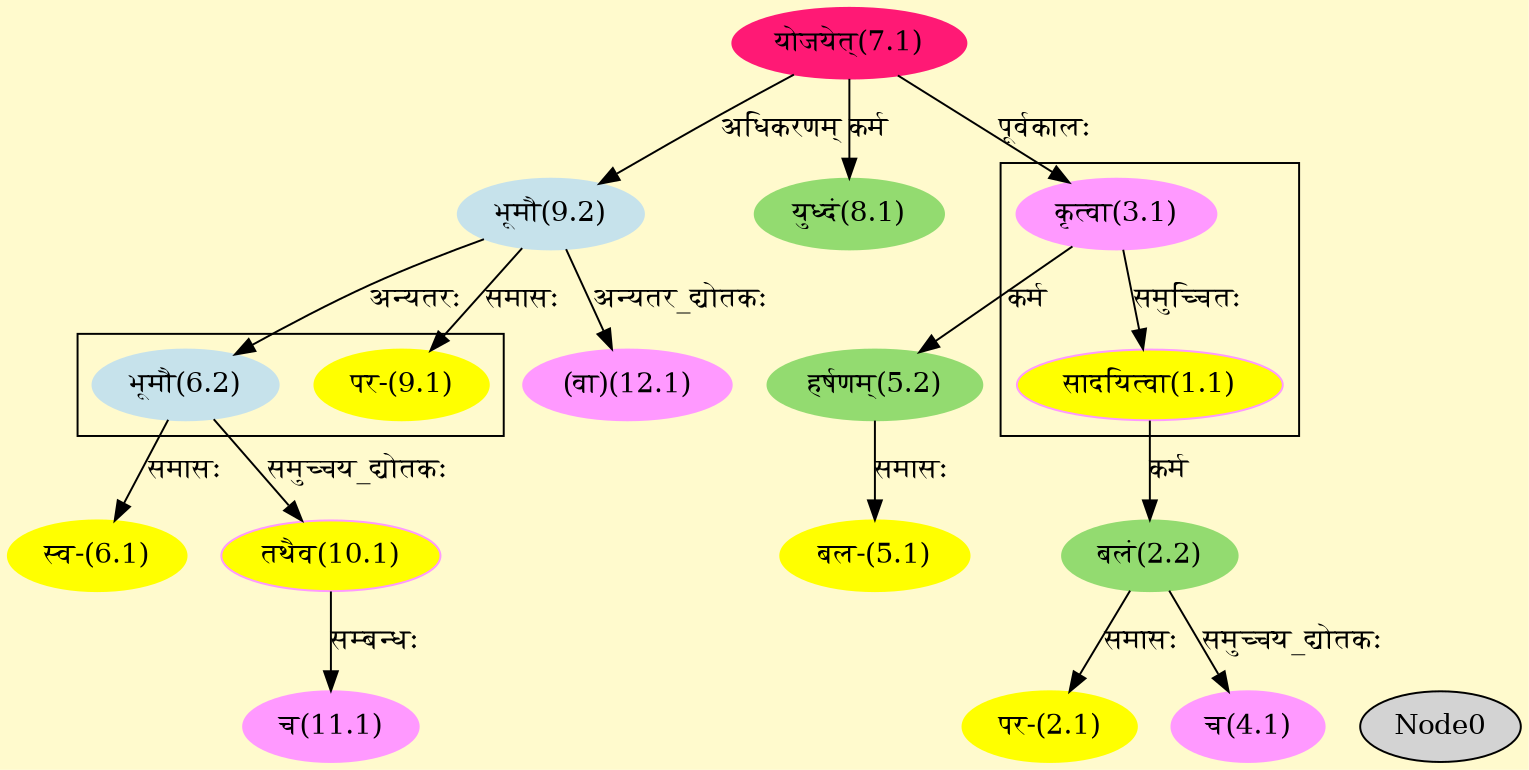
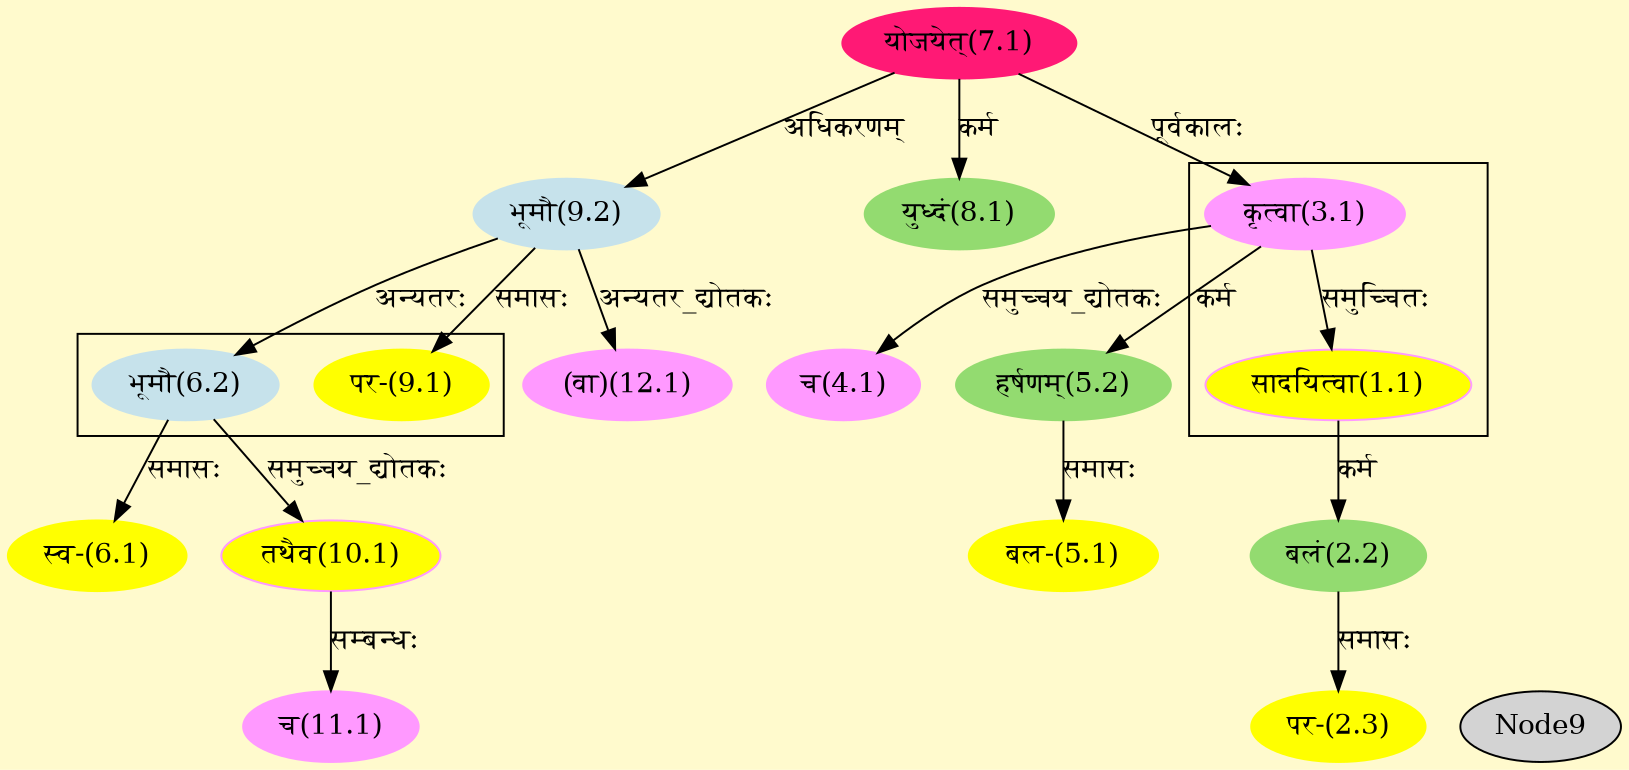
(1194, 632) -> (1044, 262)
(1050, 727) -> (1338, 727)
(1441, 727) -> (1541, 727)
